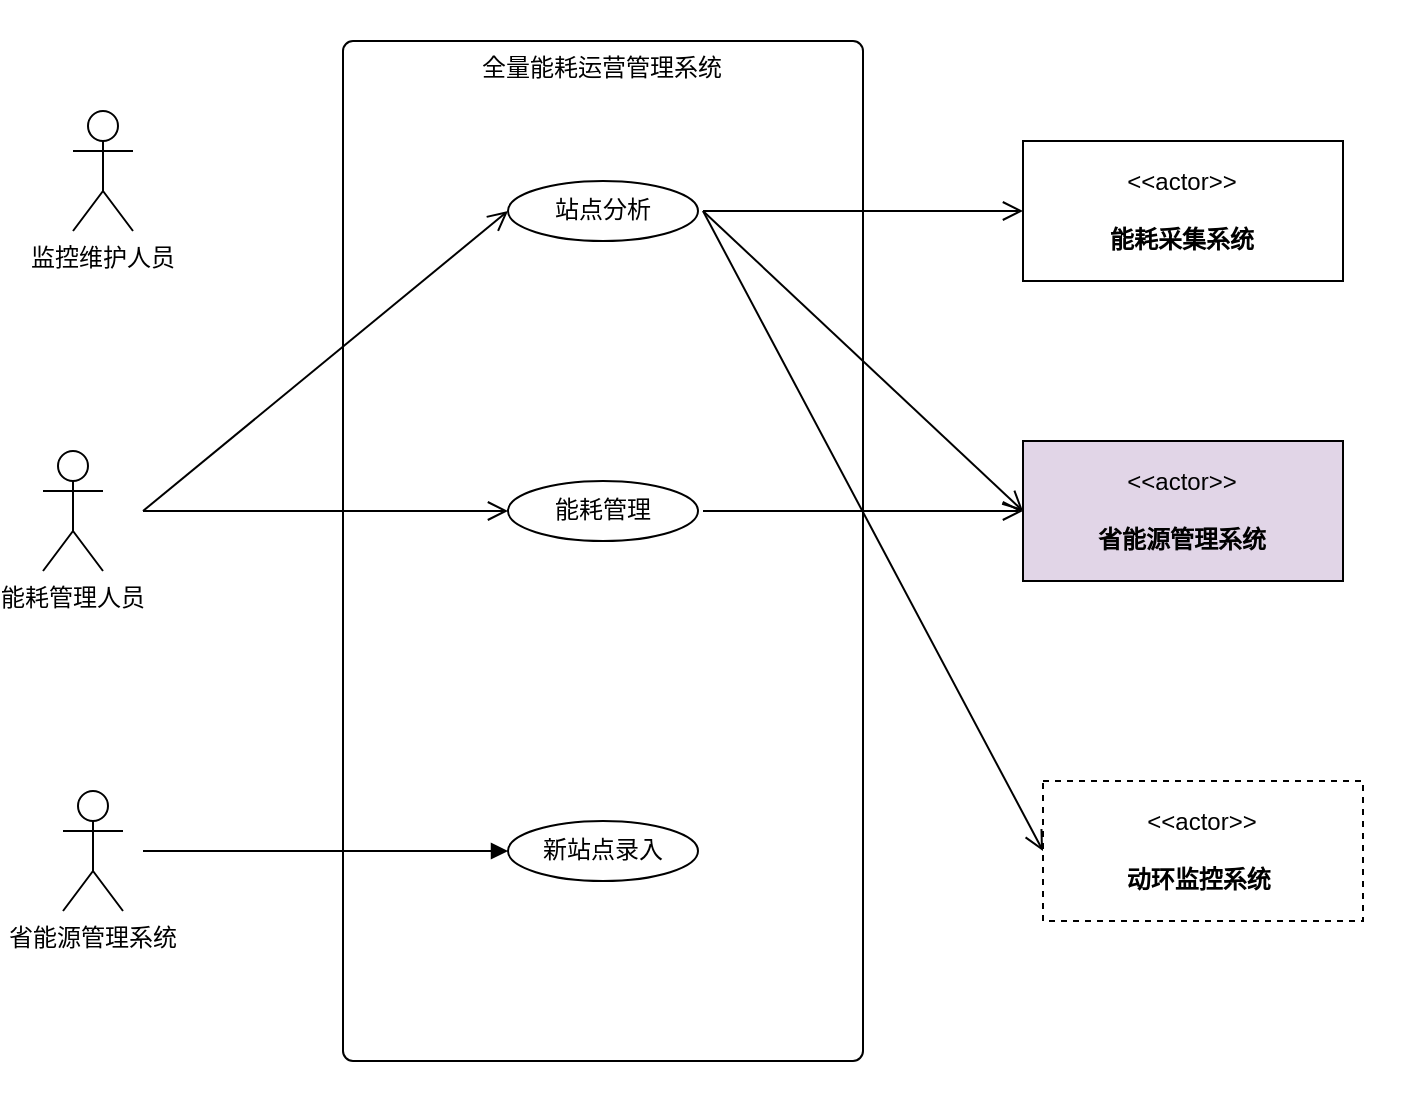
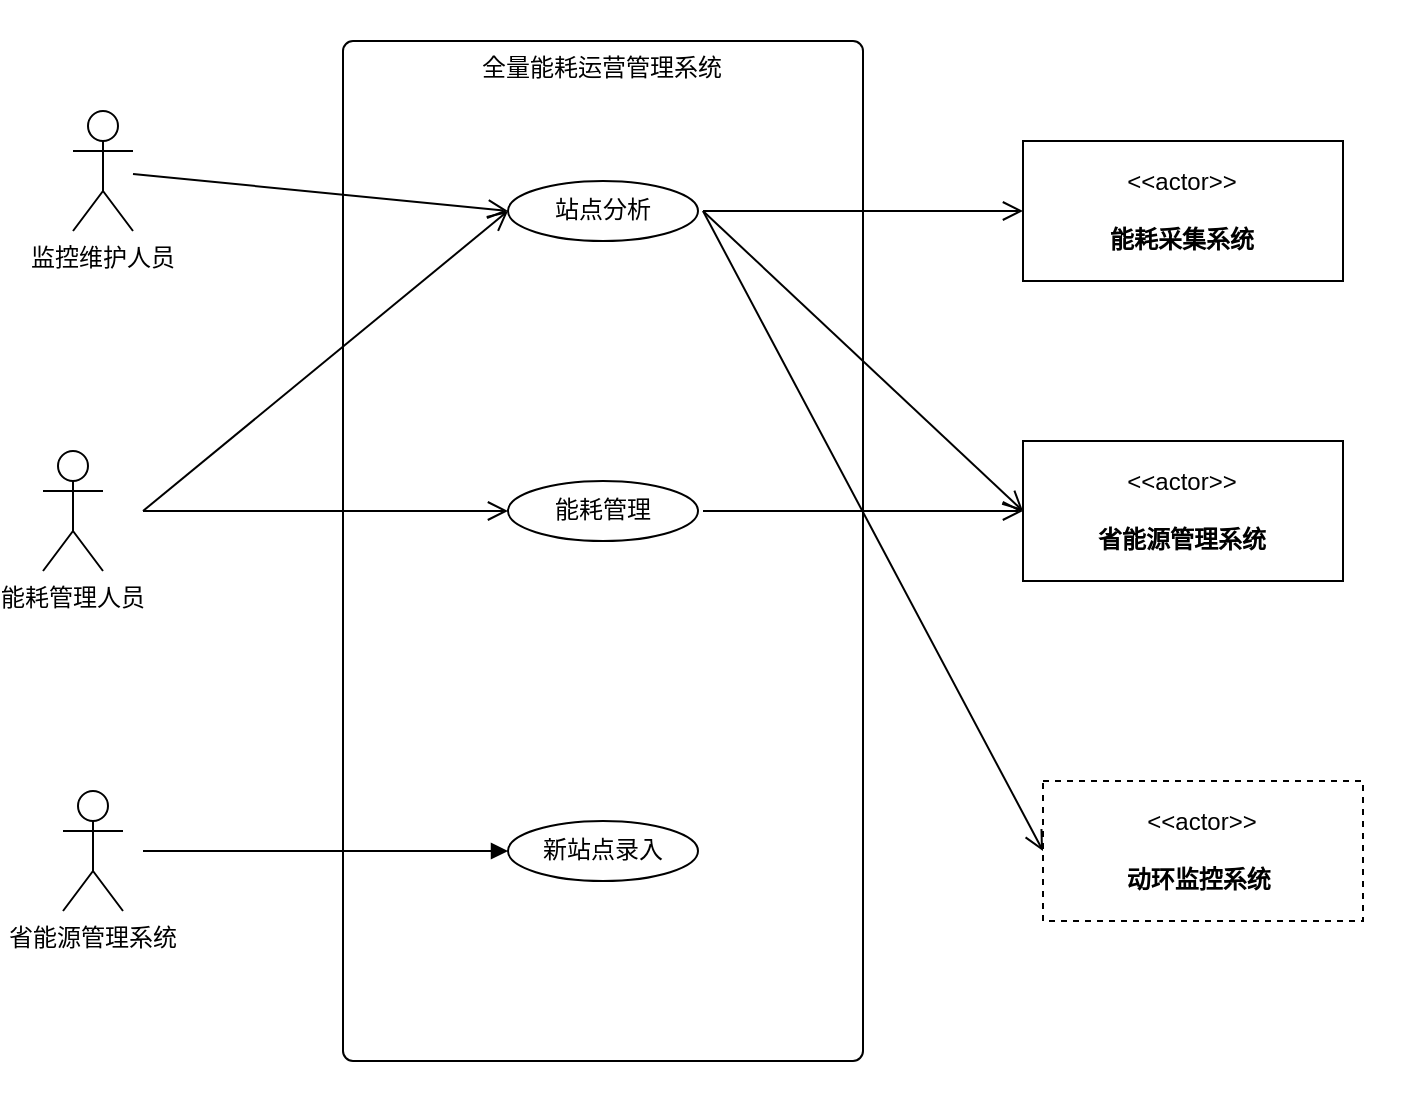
none -> (318, 192)
(1183, 511) -> (1183, 511)
